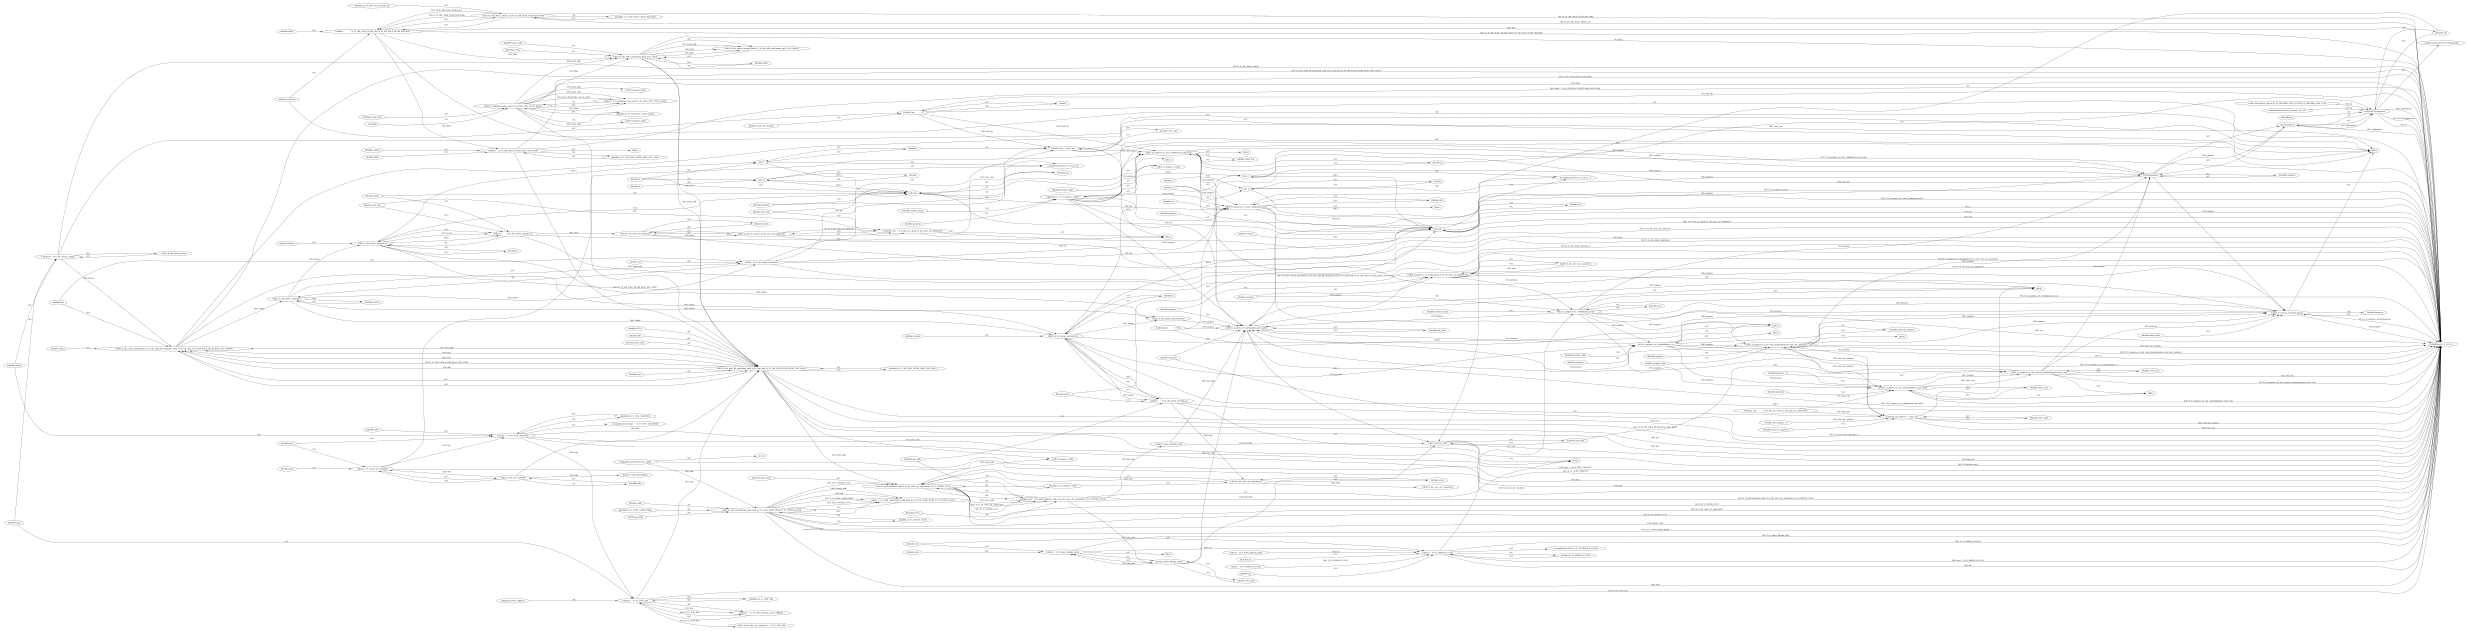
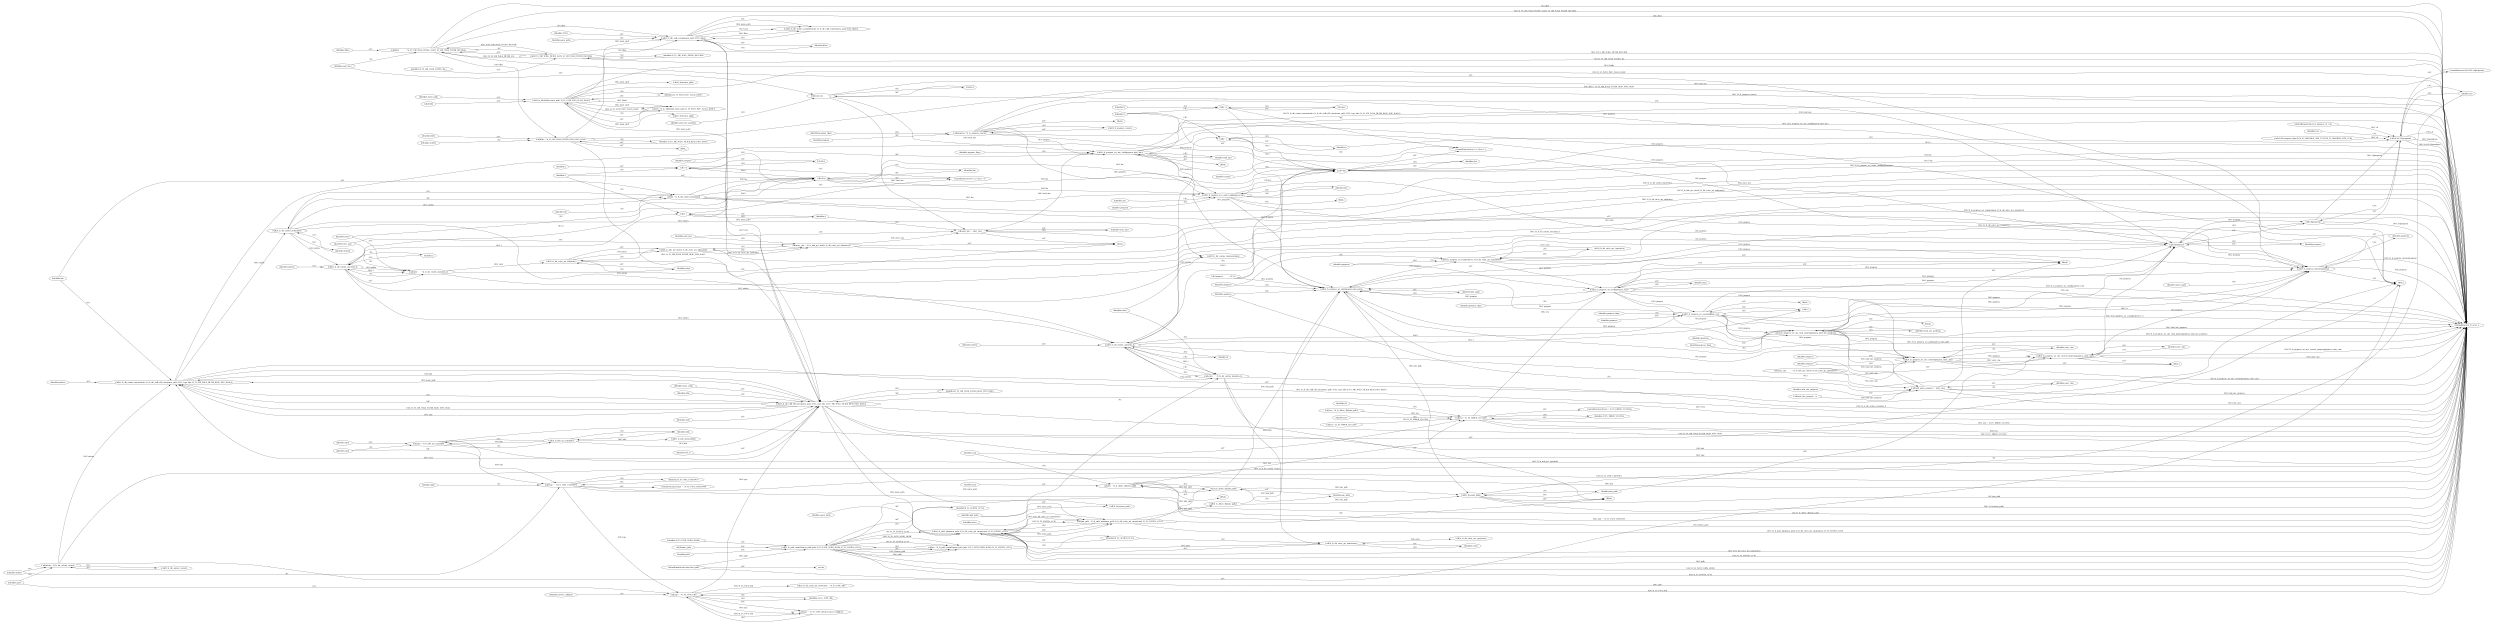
none -> (1939, 282)
(1206, 323) -> (1279, 238)
(1902, 417) -> (1928, 388)
